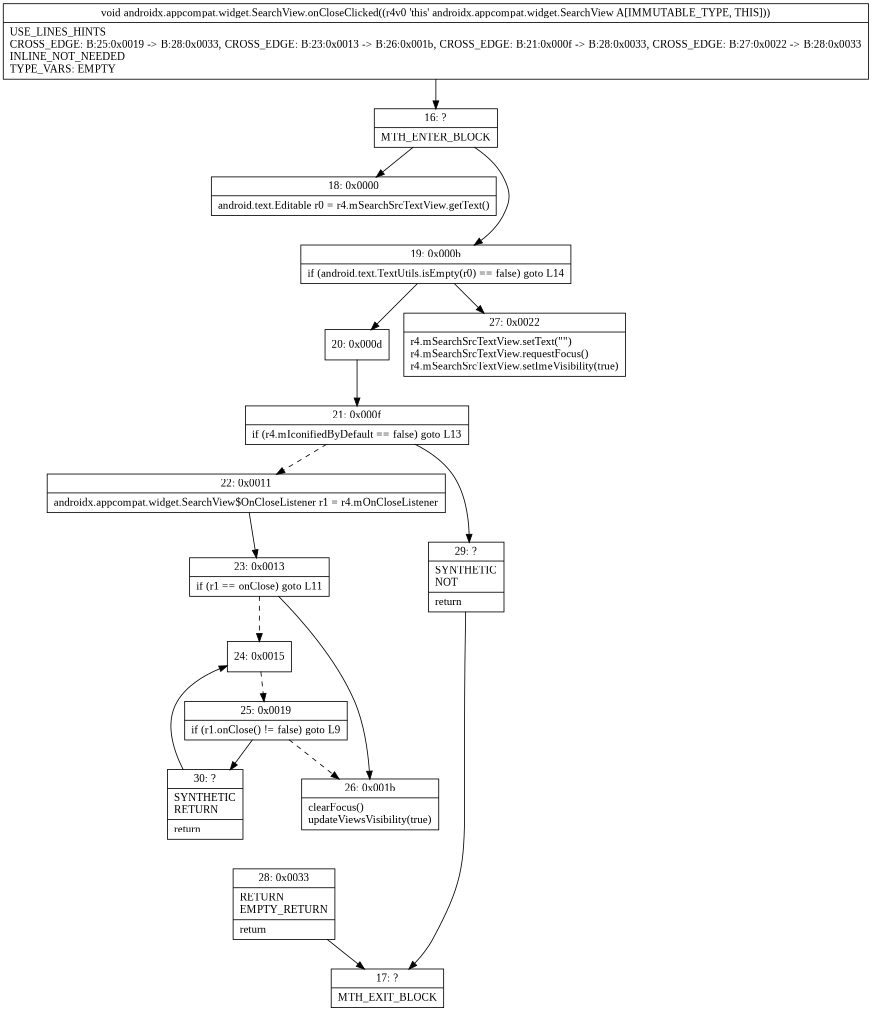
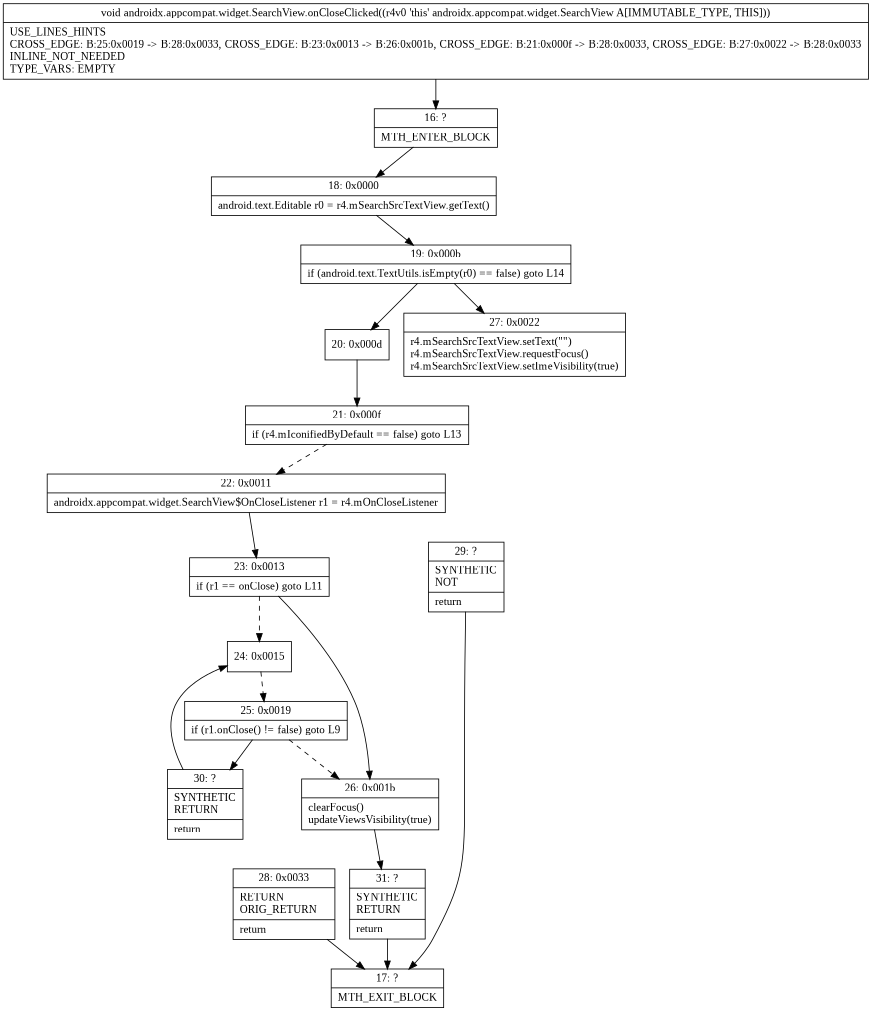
(509, 192) -> (392, 228)
(456, 480) -> none
none -> (387, 904)
(284, 909) -> (278, 909)
